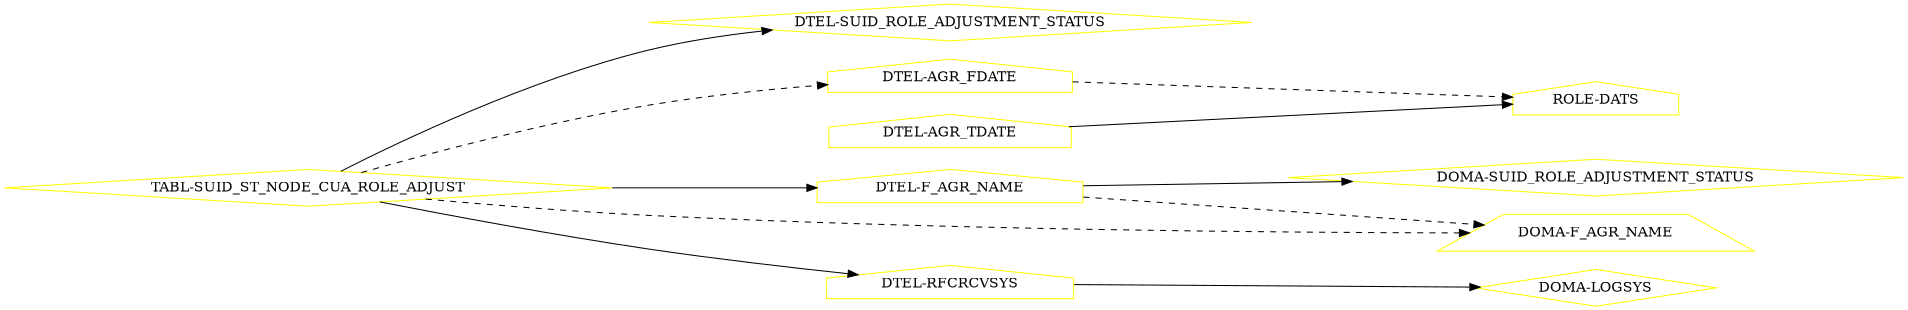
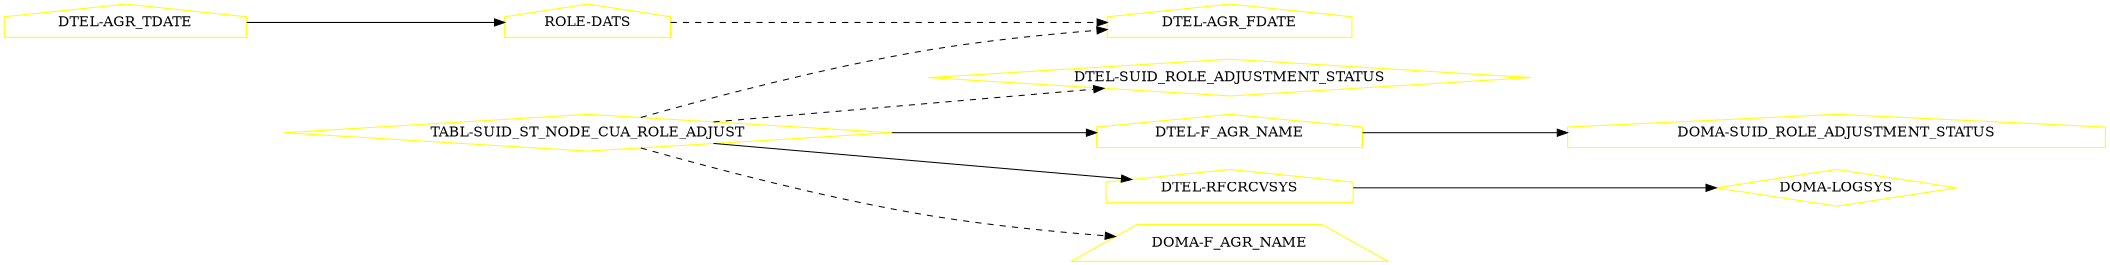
(545, 82) -> (904, 106)
(1287, 89) -> (884, 22)
(1596, 178) -> (1836, 133)
(1279, 211) -> none
